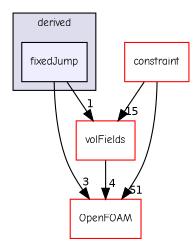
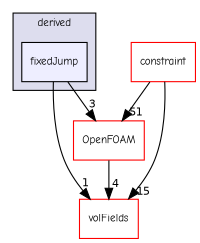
(106, 174) -> (109, 174)
